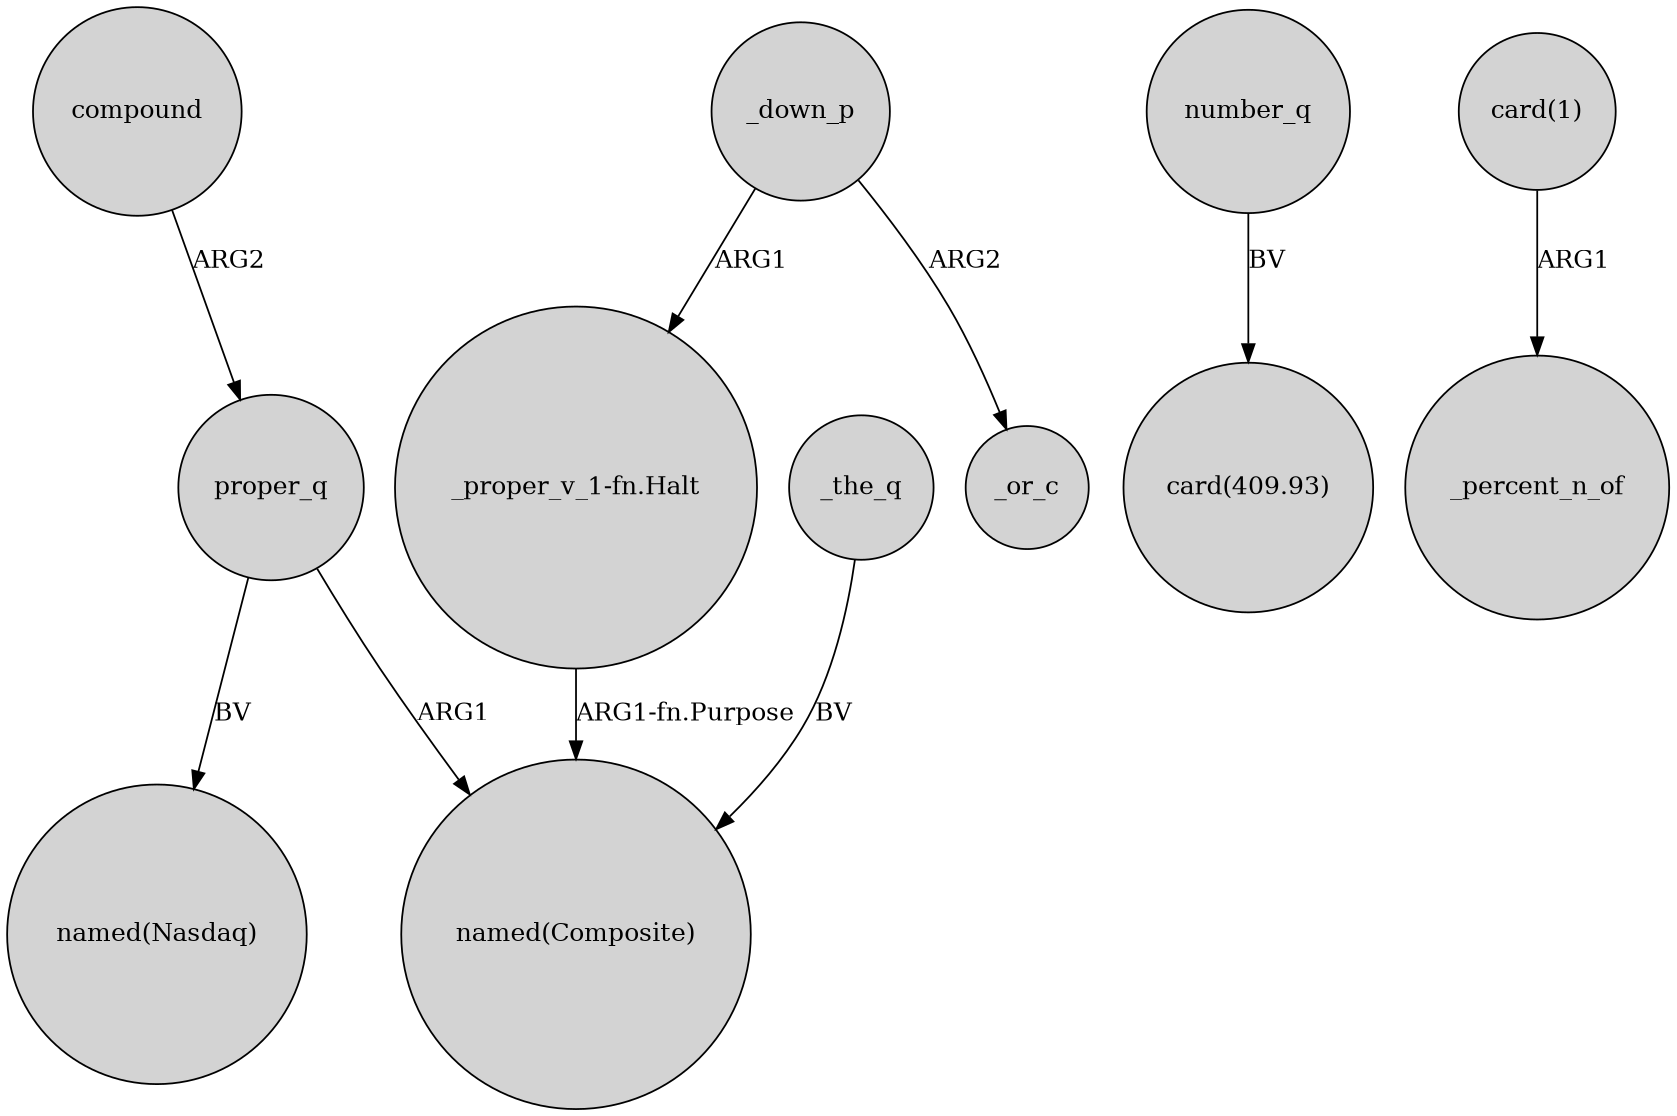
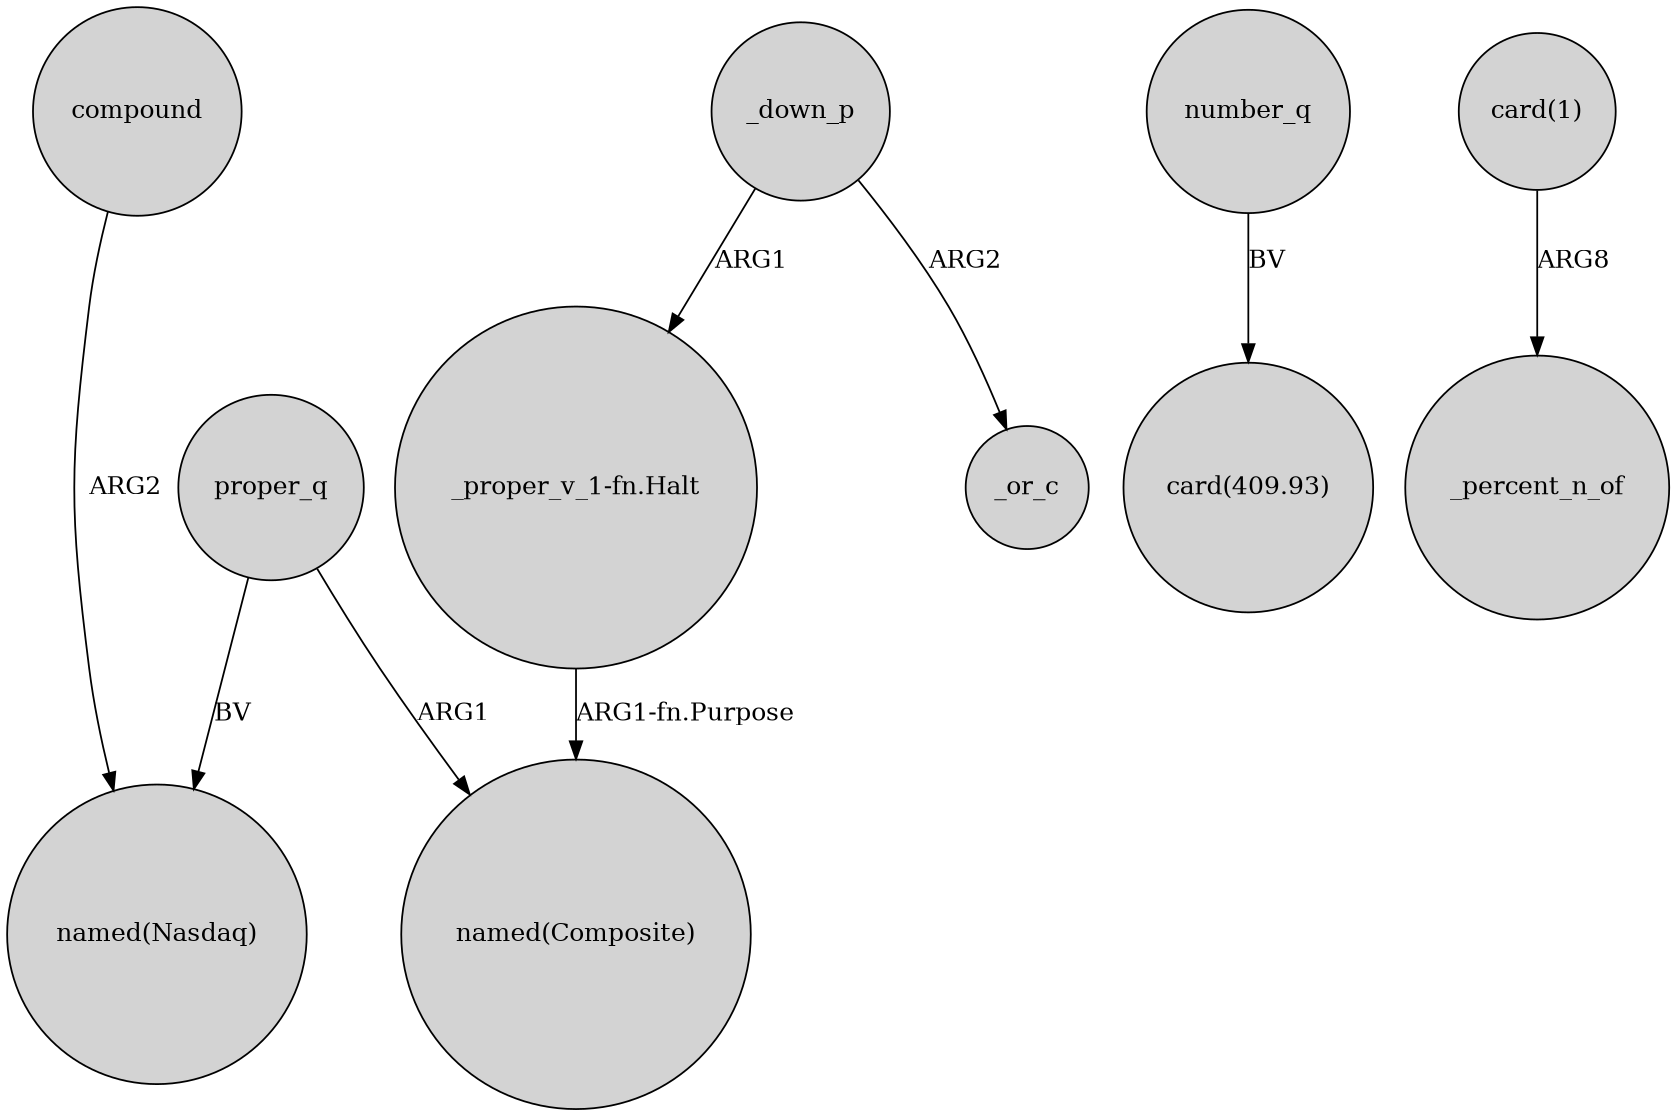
(1574, 261) -> (1574, 261)
(203, 296) -> (74, 492)
(861, 488) -> none
